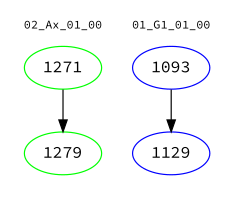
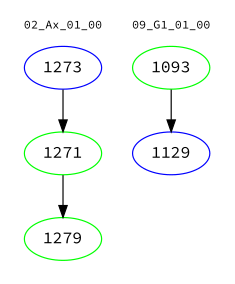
(172, 26) -> (172, 26)
none -> (63, 68)
(171, 68) -> (171, 68)
